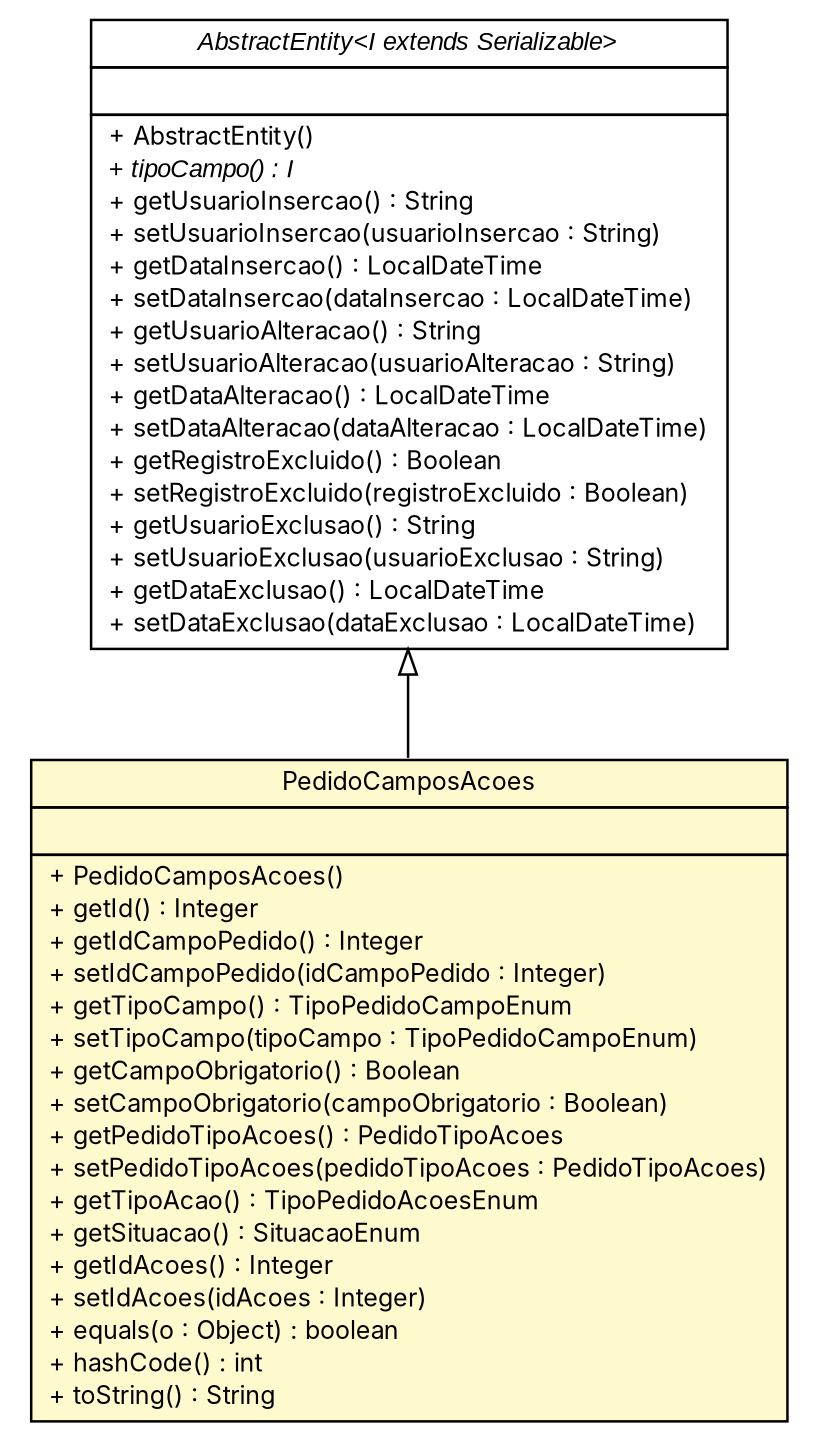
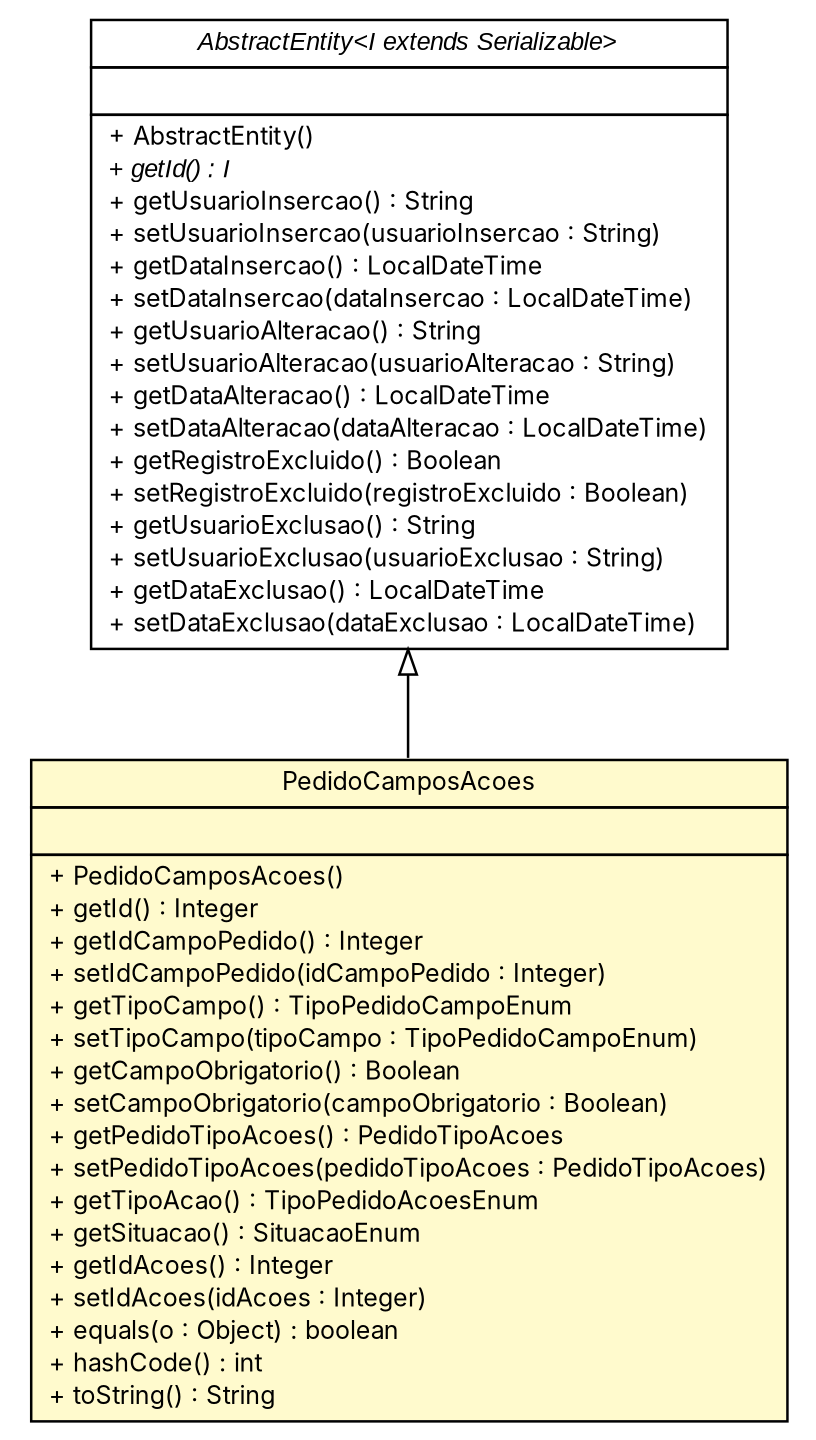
(202, 170) -> (170, 170)
